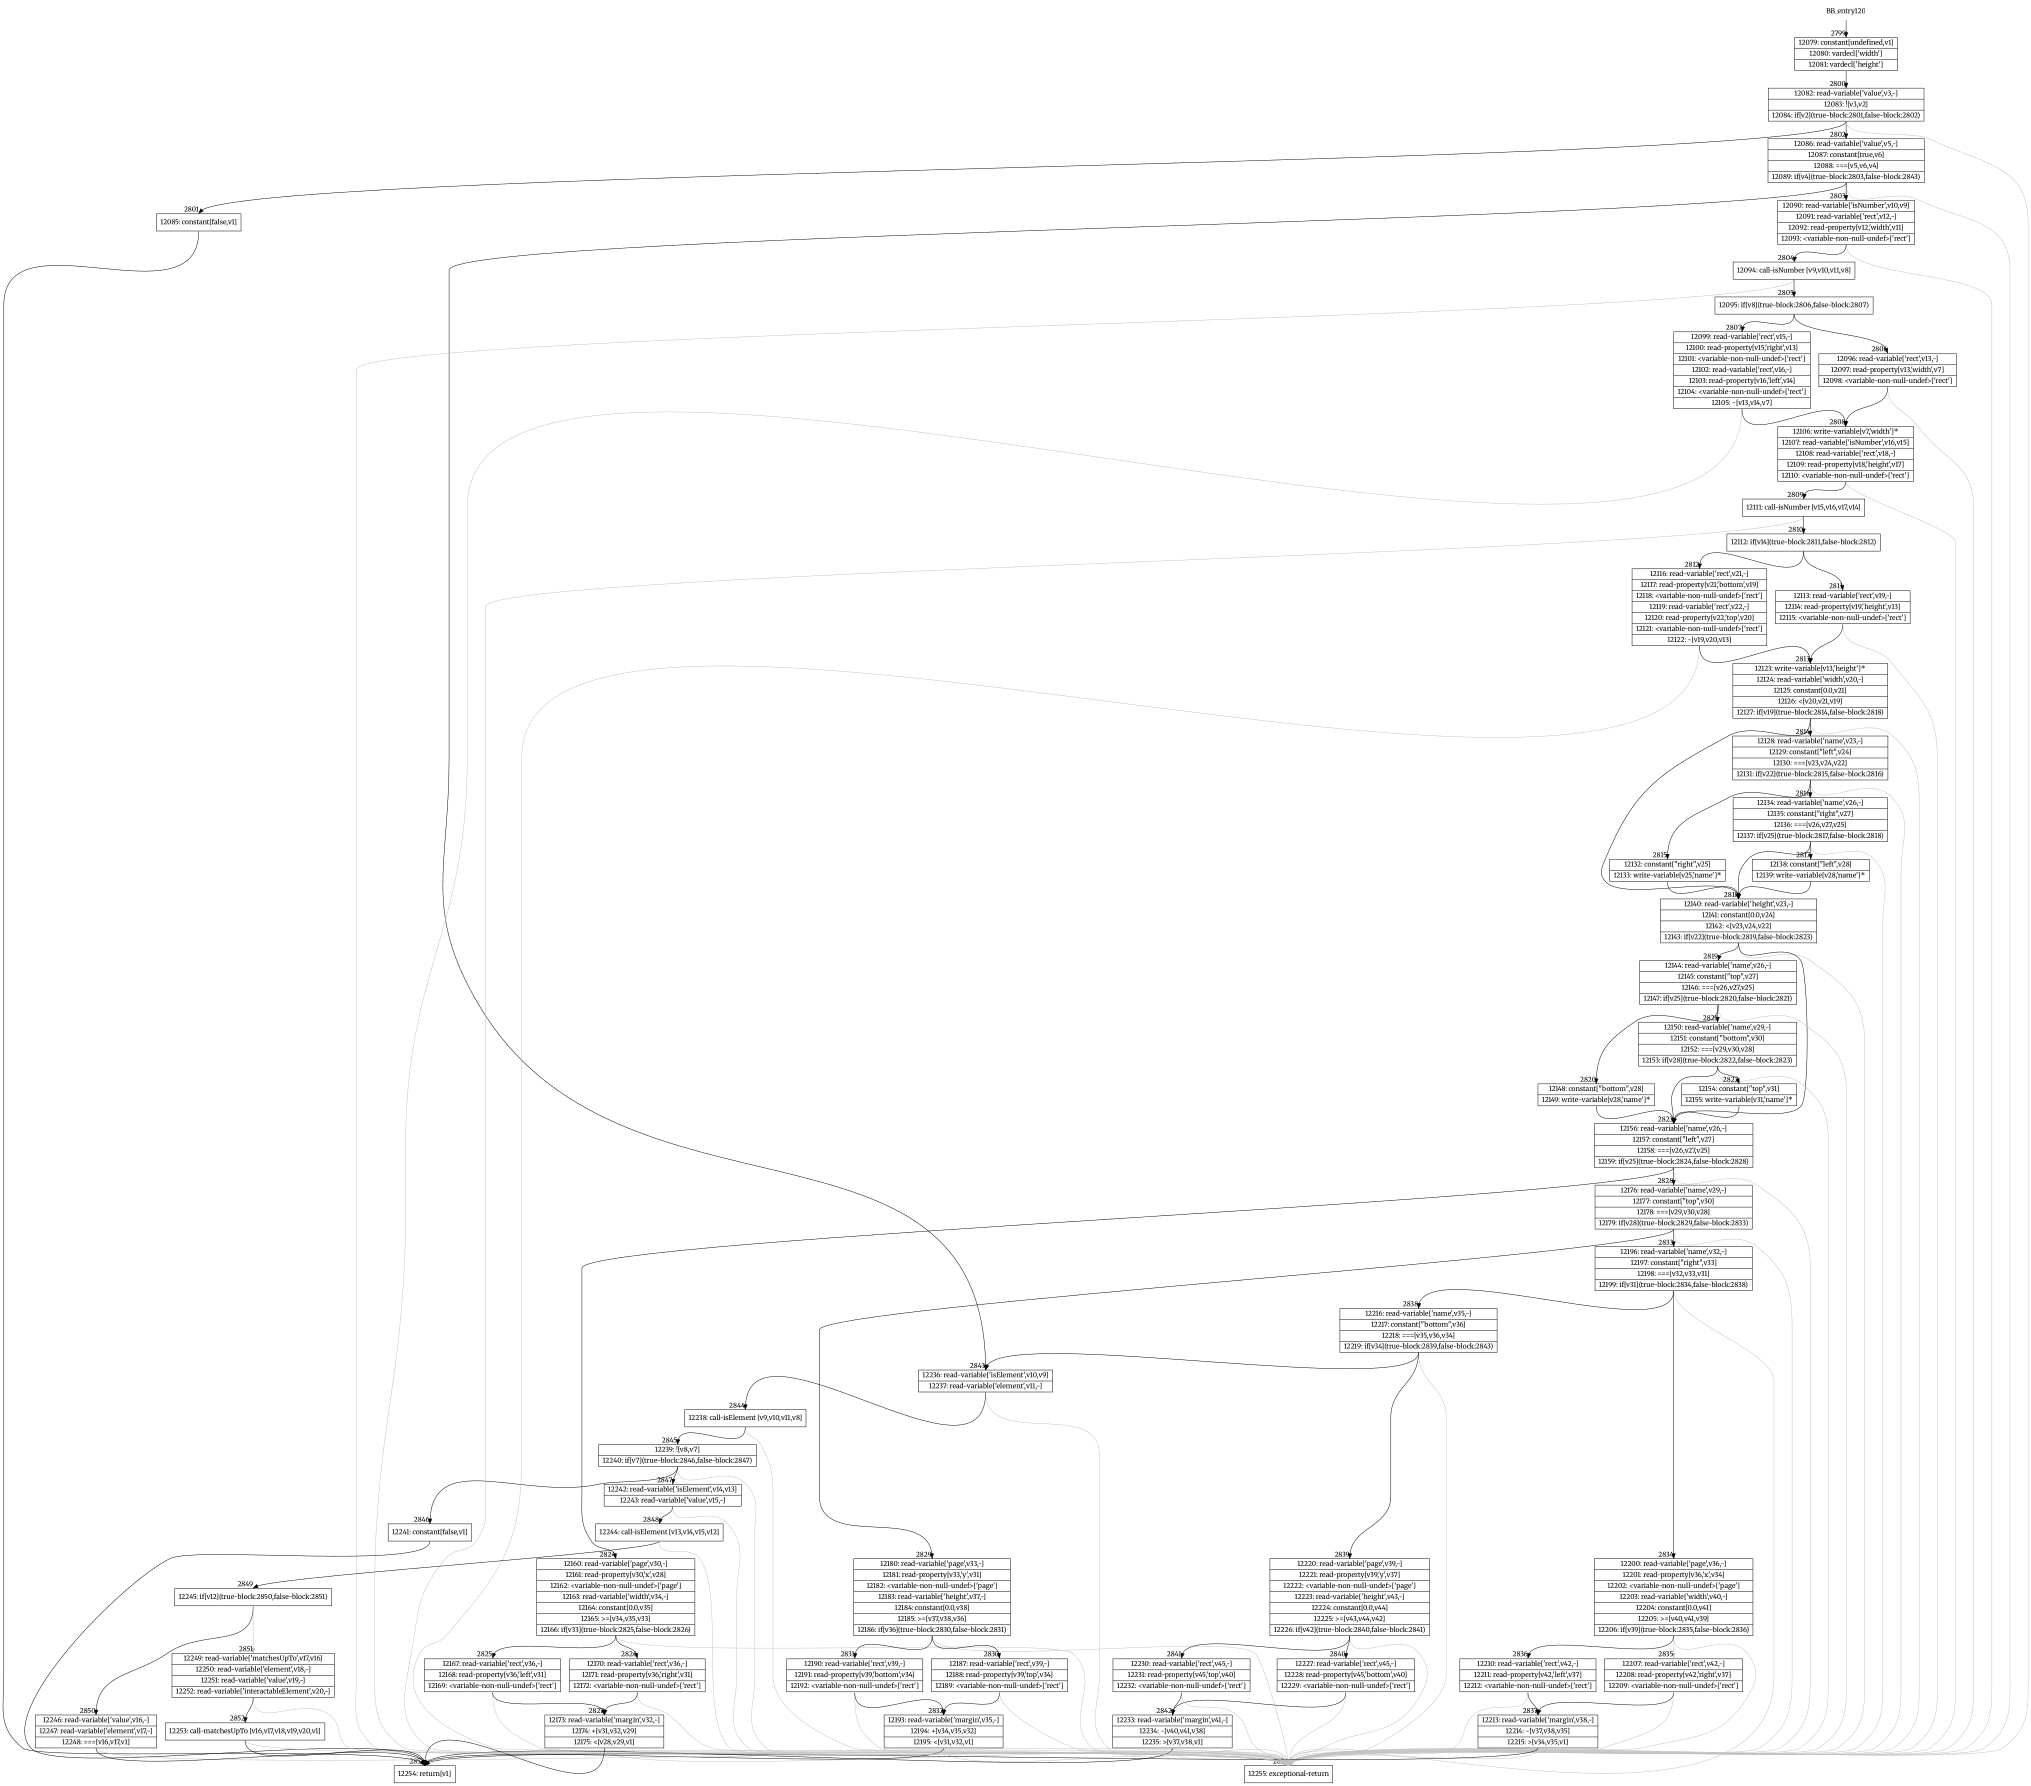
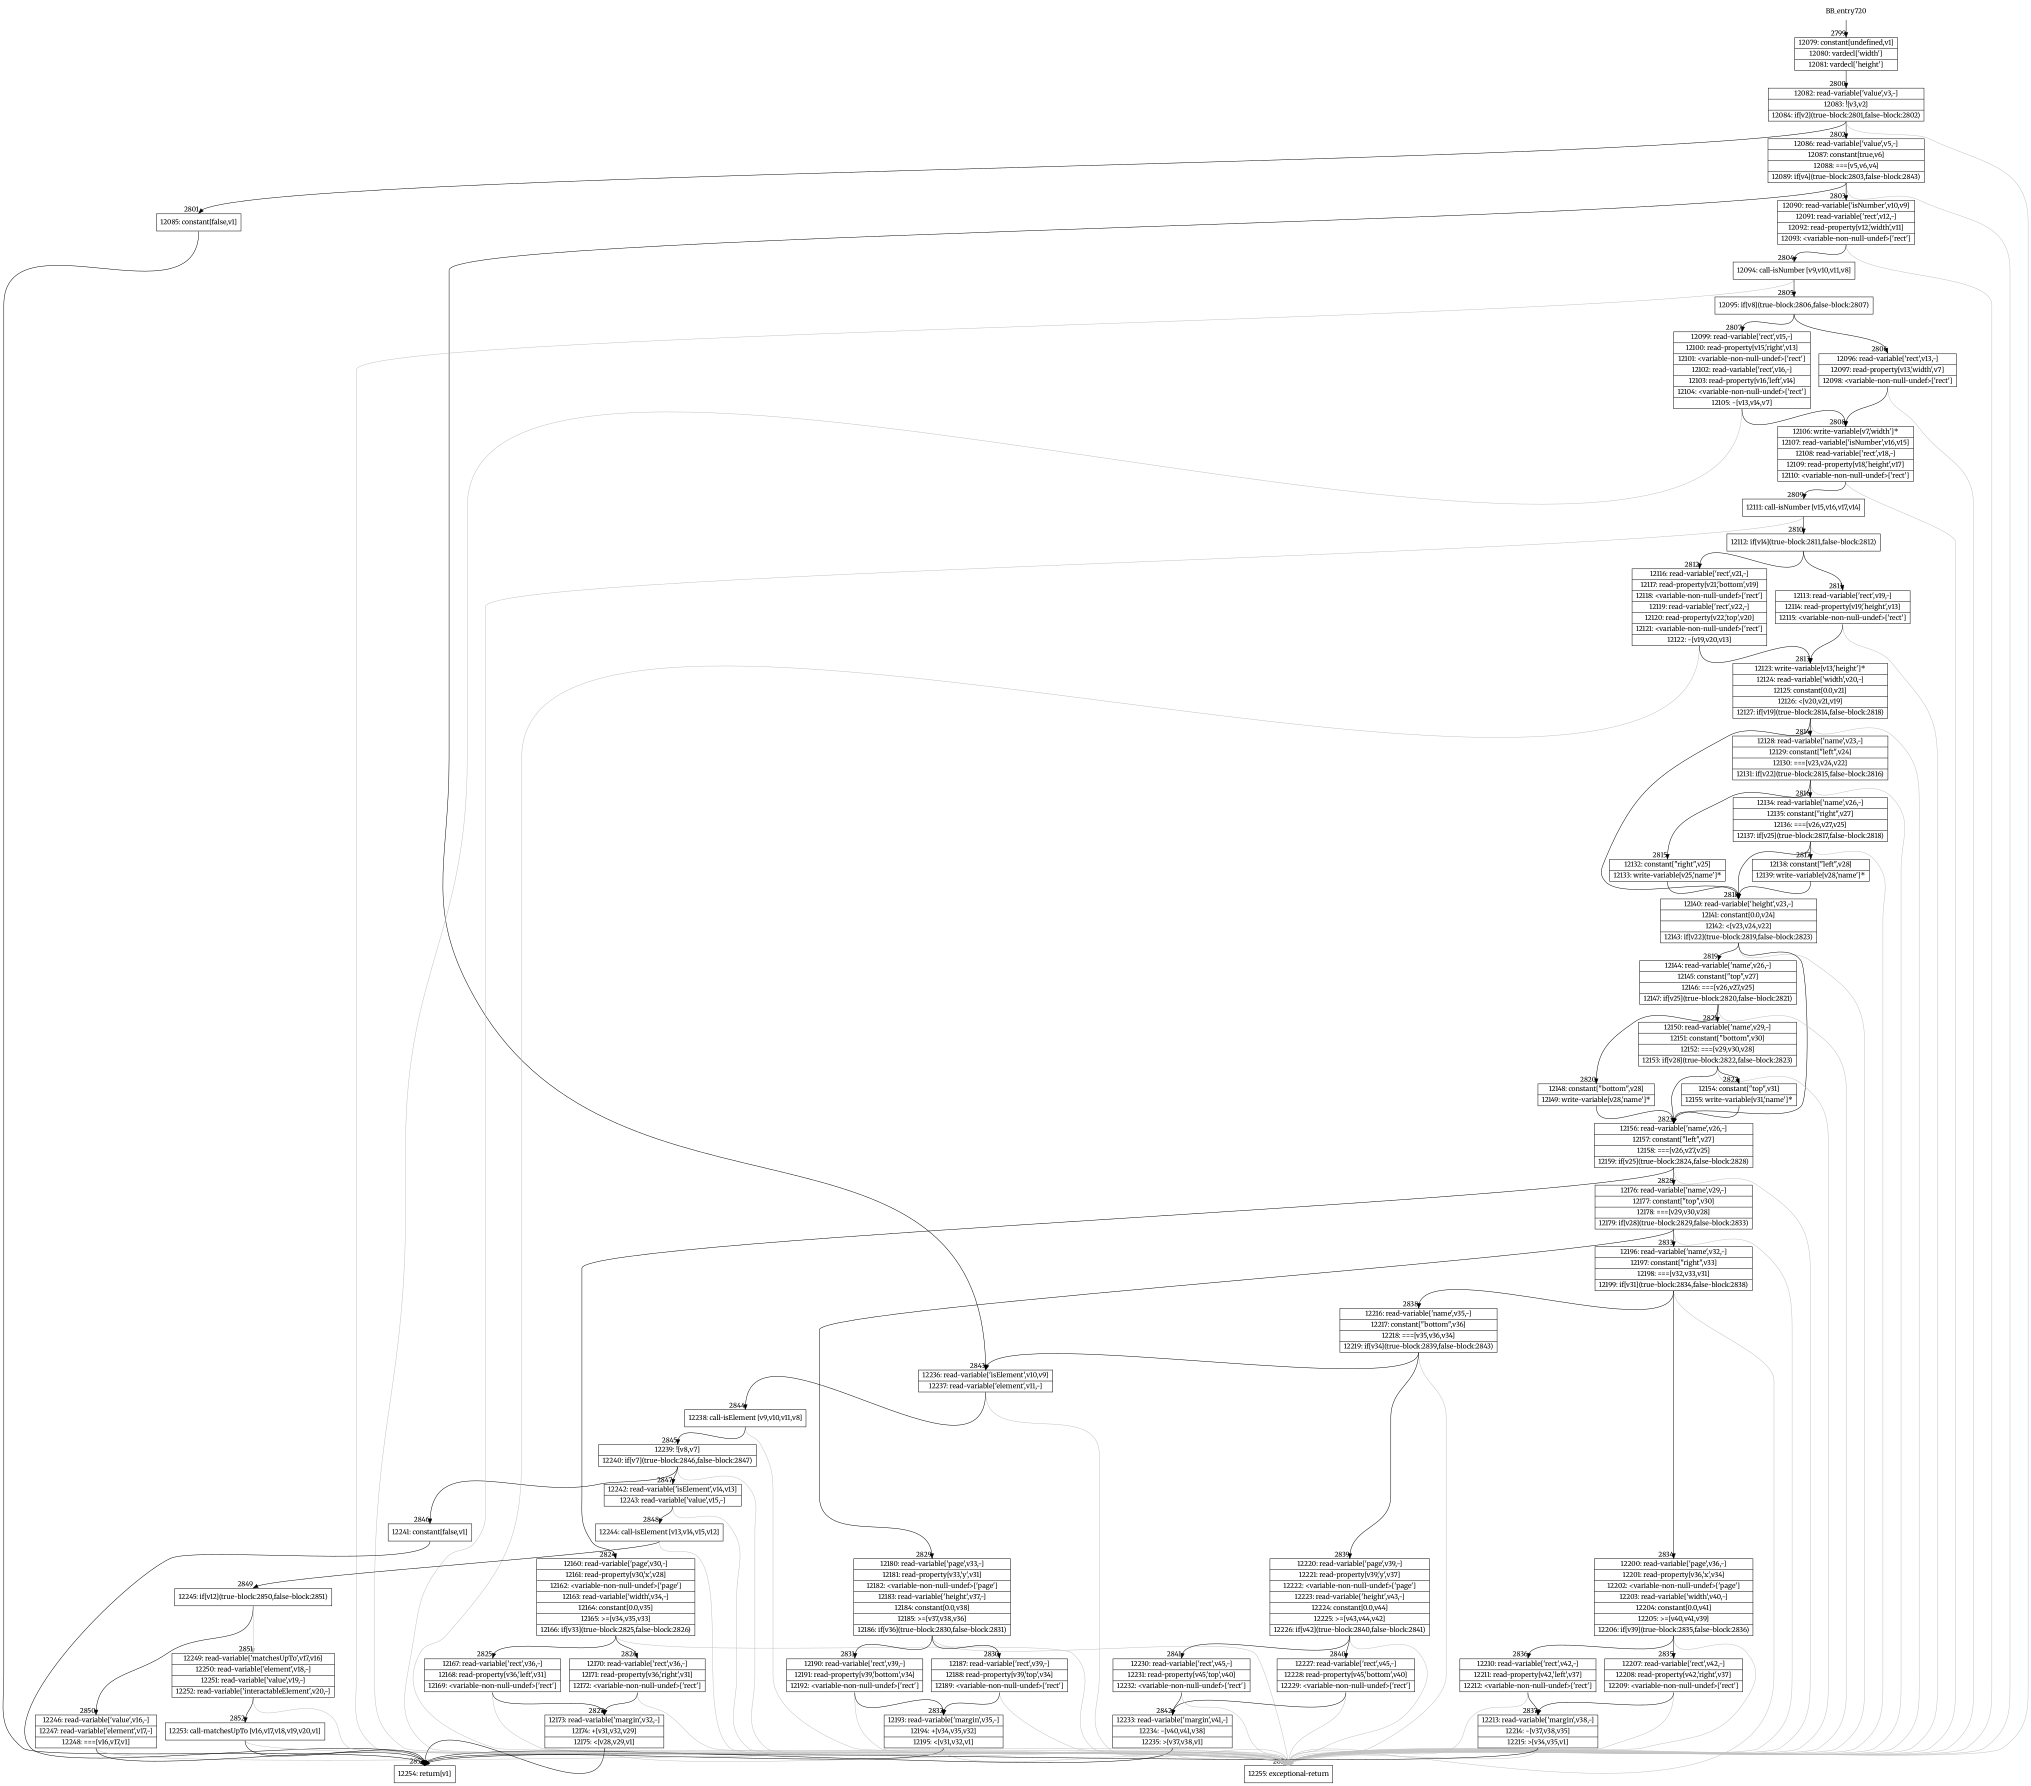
(1846, 11) -> (1846, 11)
(1674, 1647) -> (1674, 1647)
